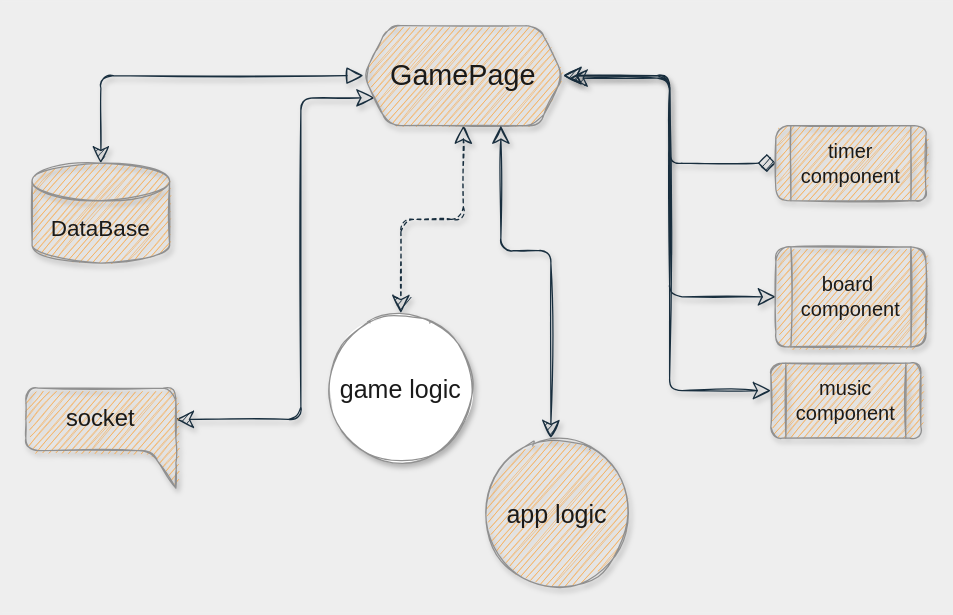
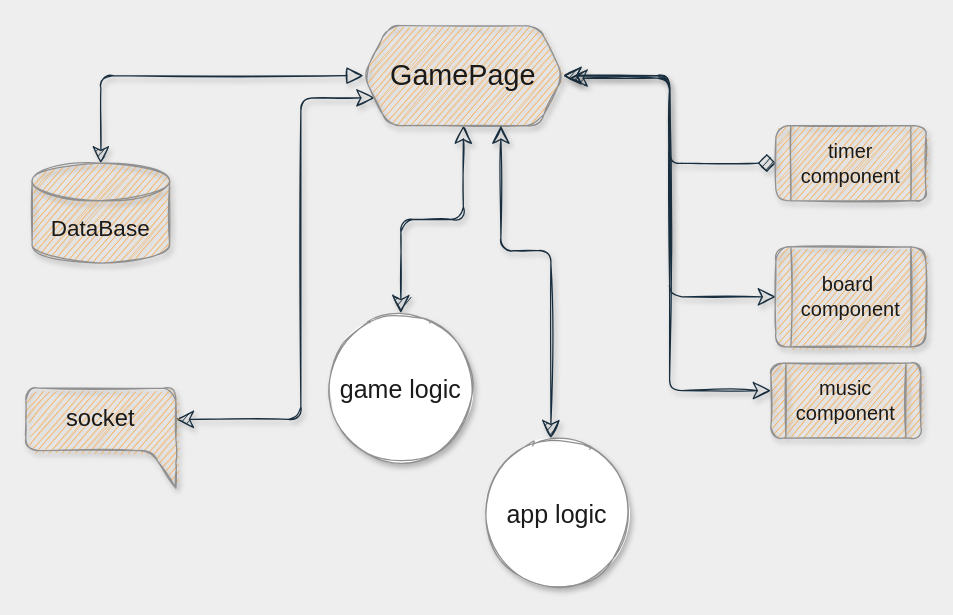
(431, 219) -> (431, 219)
(557, 513) -> (557, 513)
